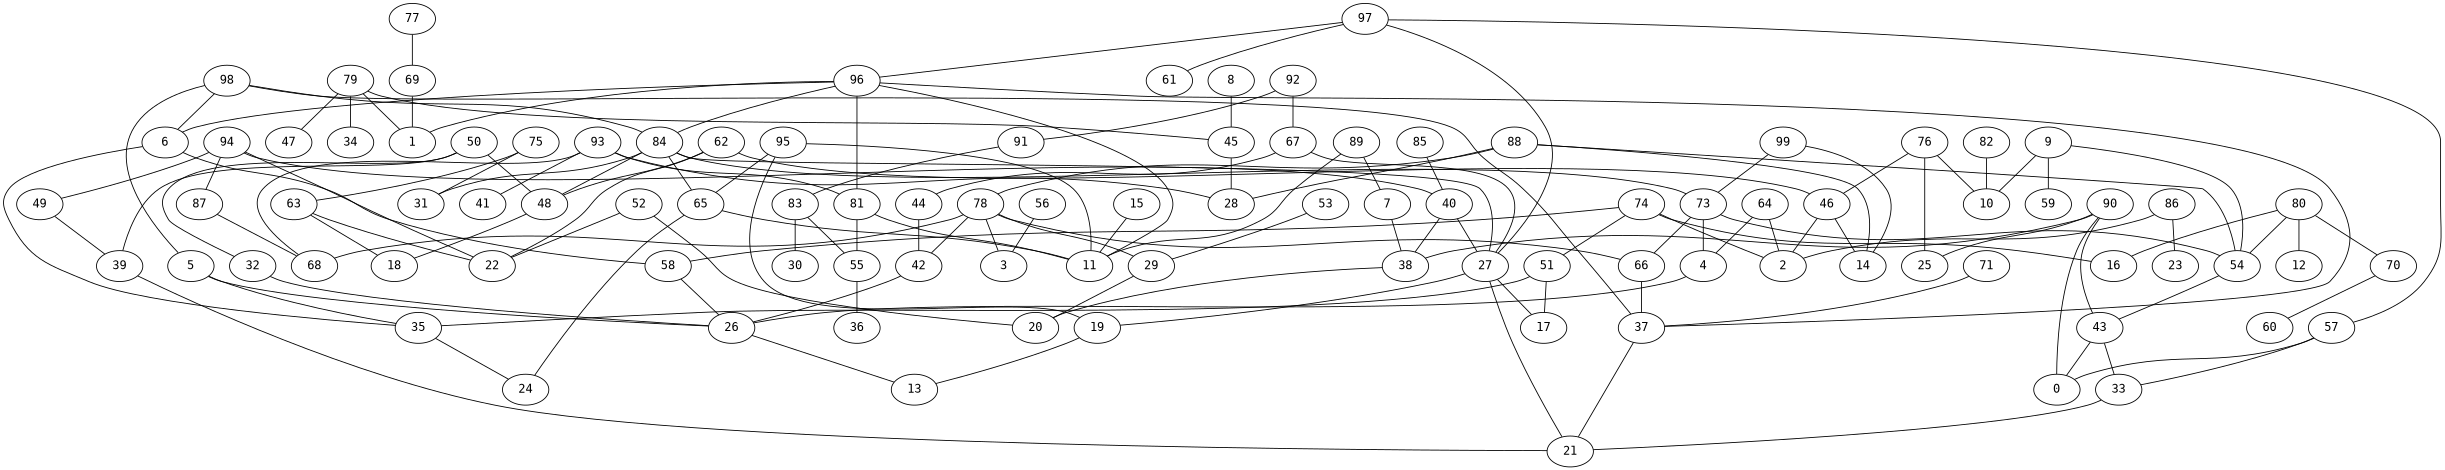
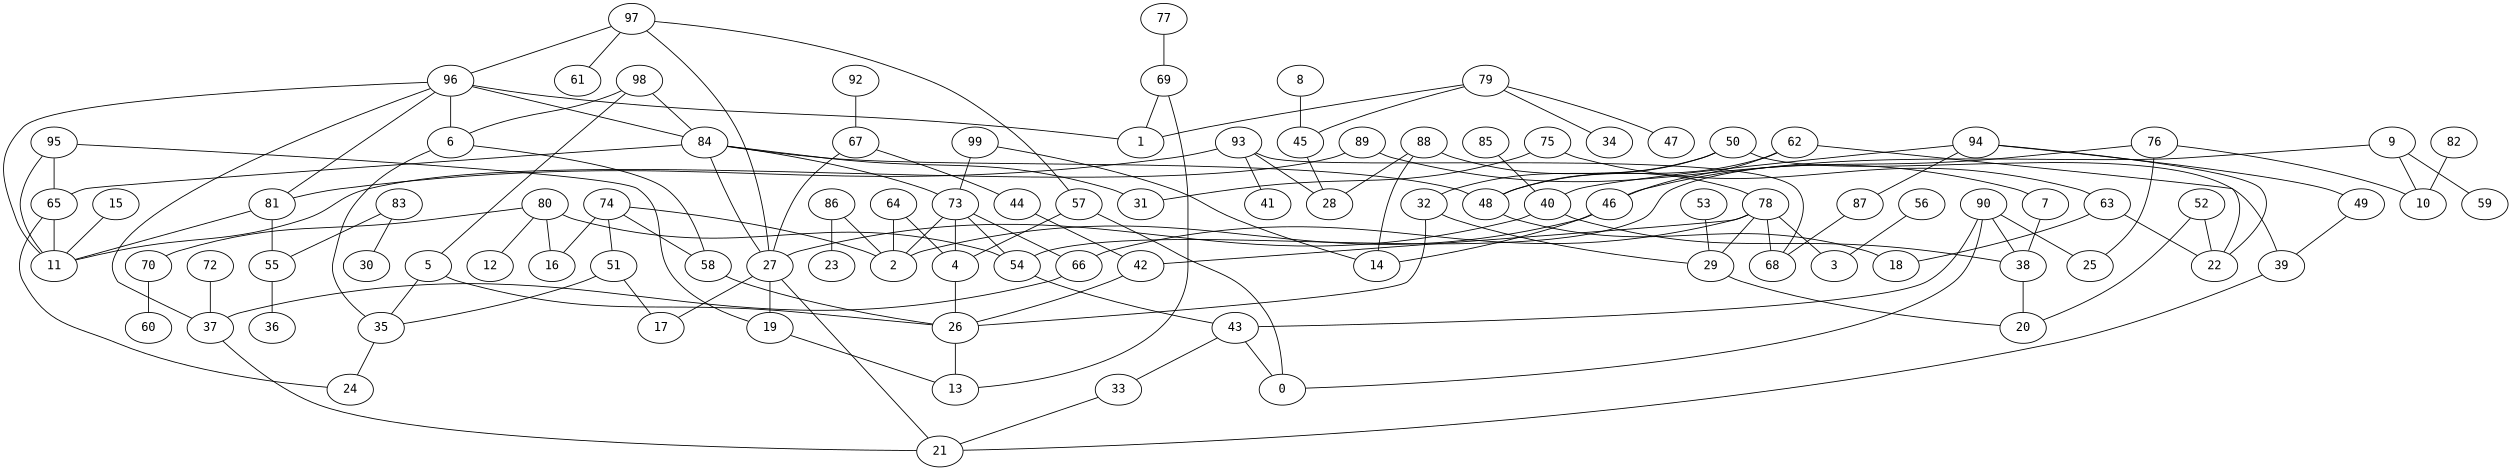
(981, 98) -> none
(1021, 142) -> none
(1906, 168) -> none
none -> (916, 243)
none -> (1576, 248)
(1987, 266) -> (210, 266)
none -> (1181, 300)
(2228, 365) -> (1006, 240)
